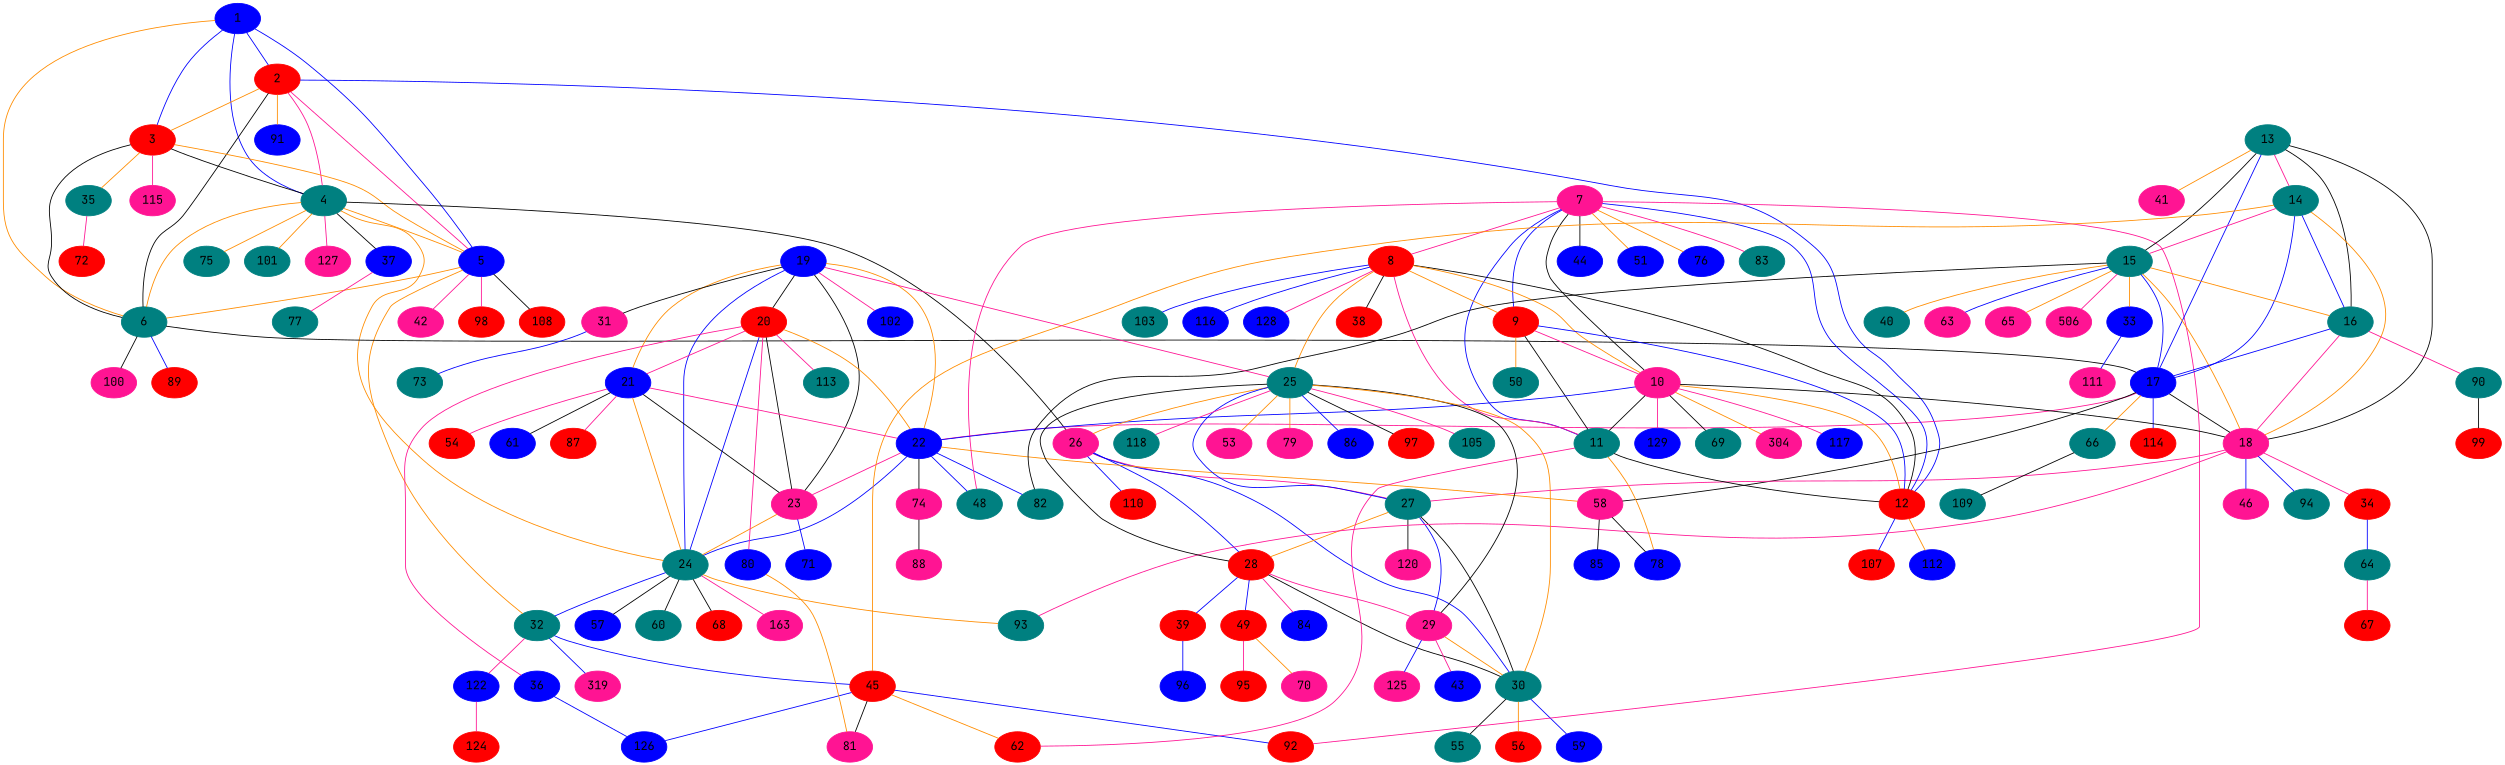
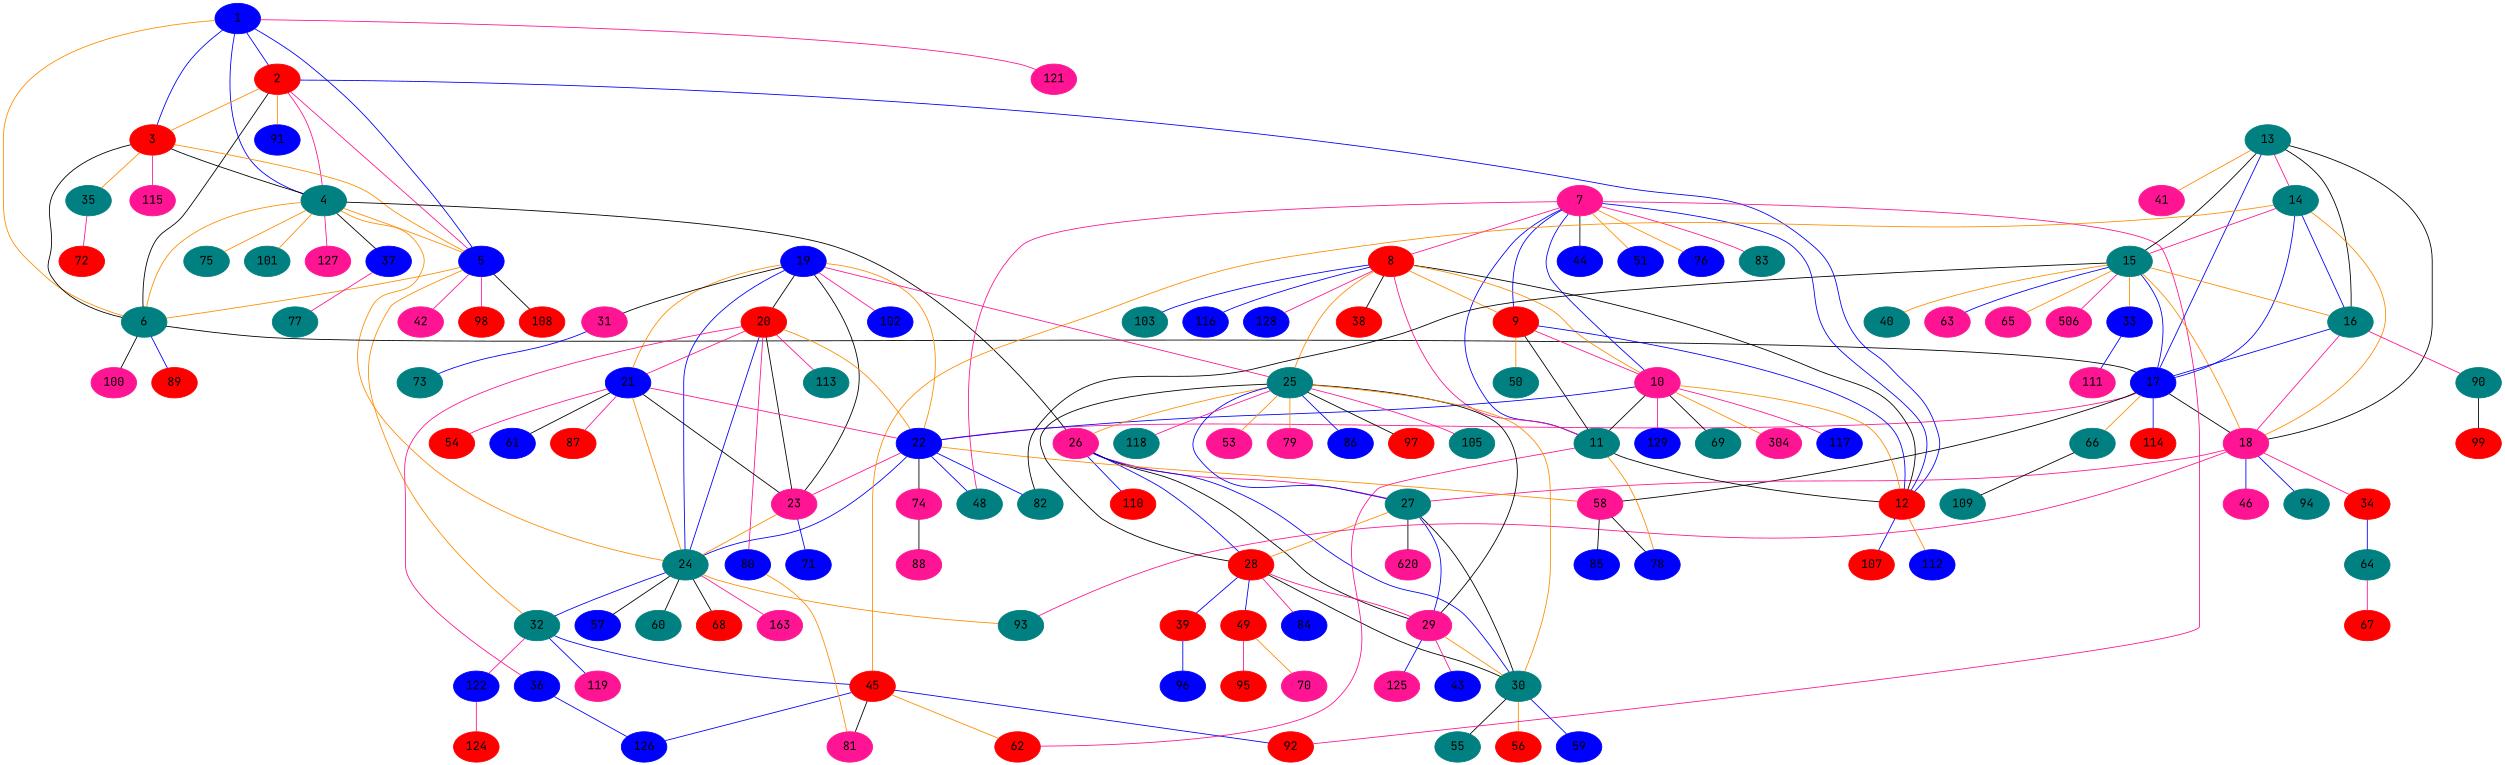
none -> (1054, 79)
(1571, 301) -> (1571, 301)
(1954, 401) -> none
none -> (1255, 529)
(1408, 565) -> (1408, 565)
(598, 686) -> (598, 686)
